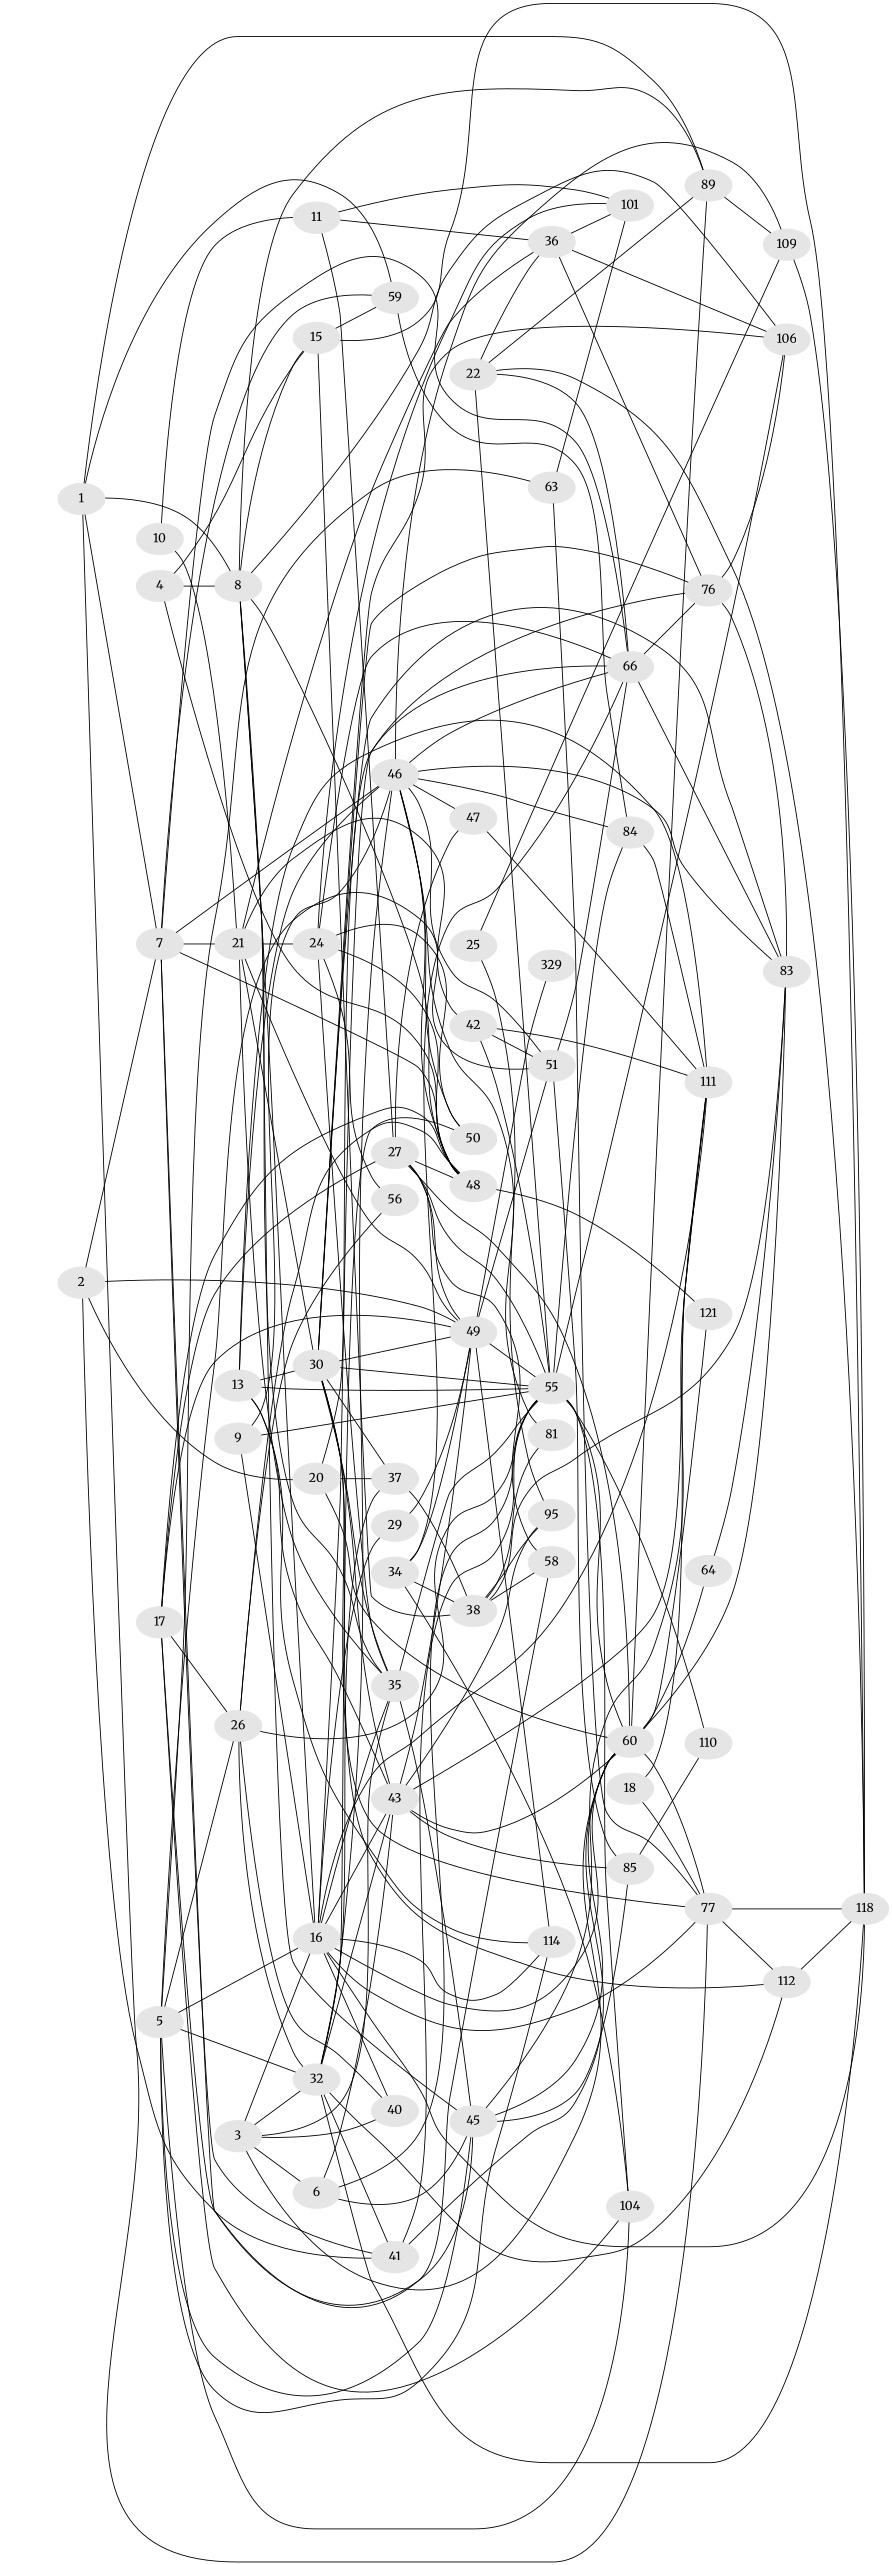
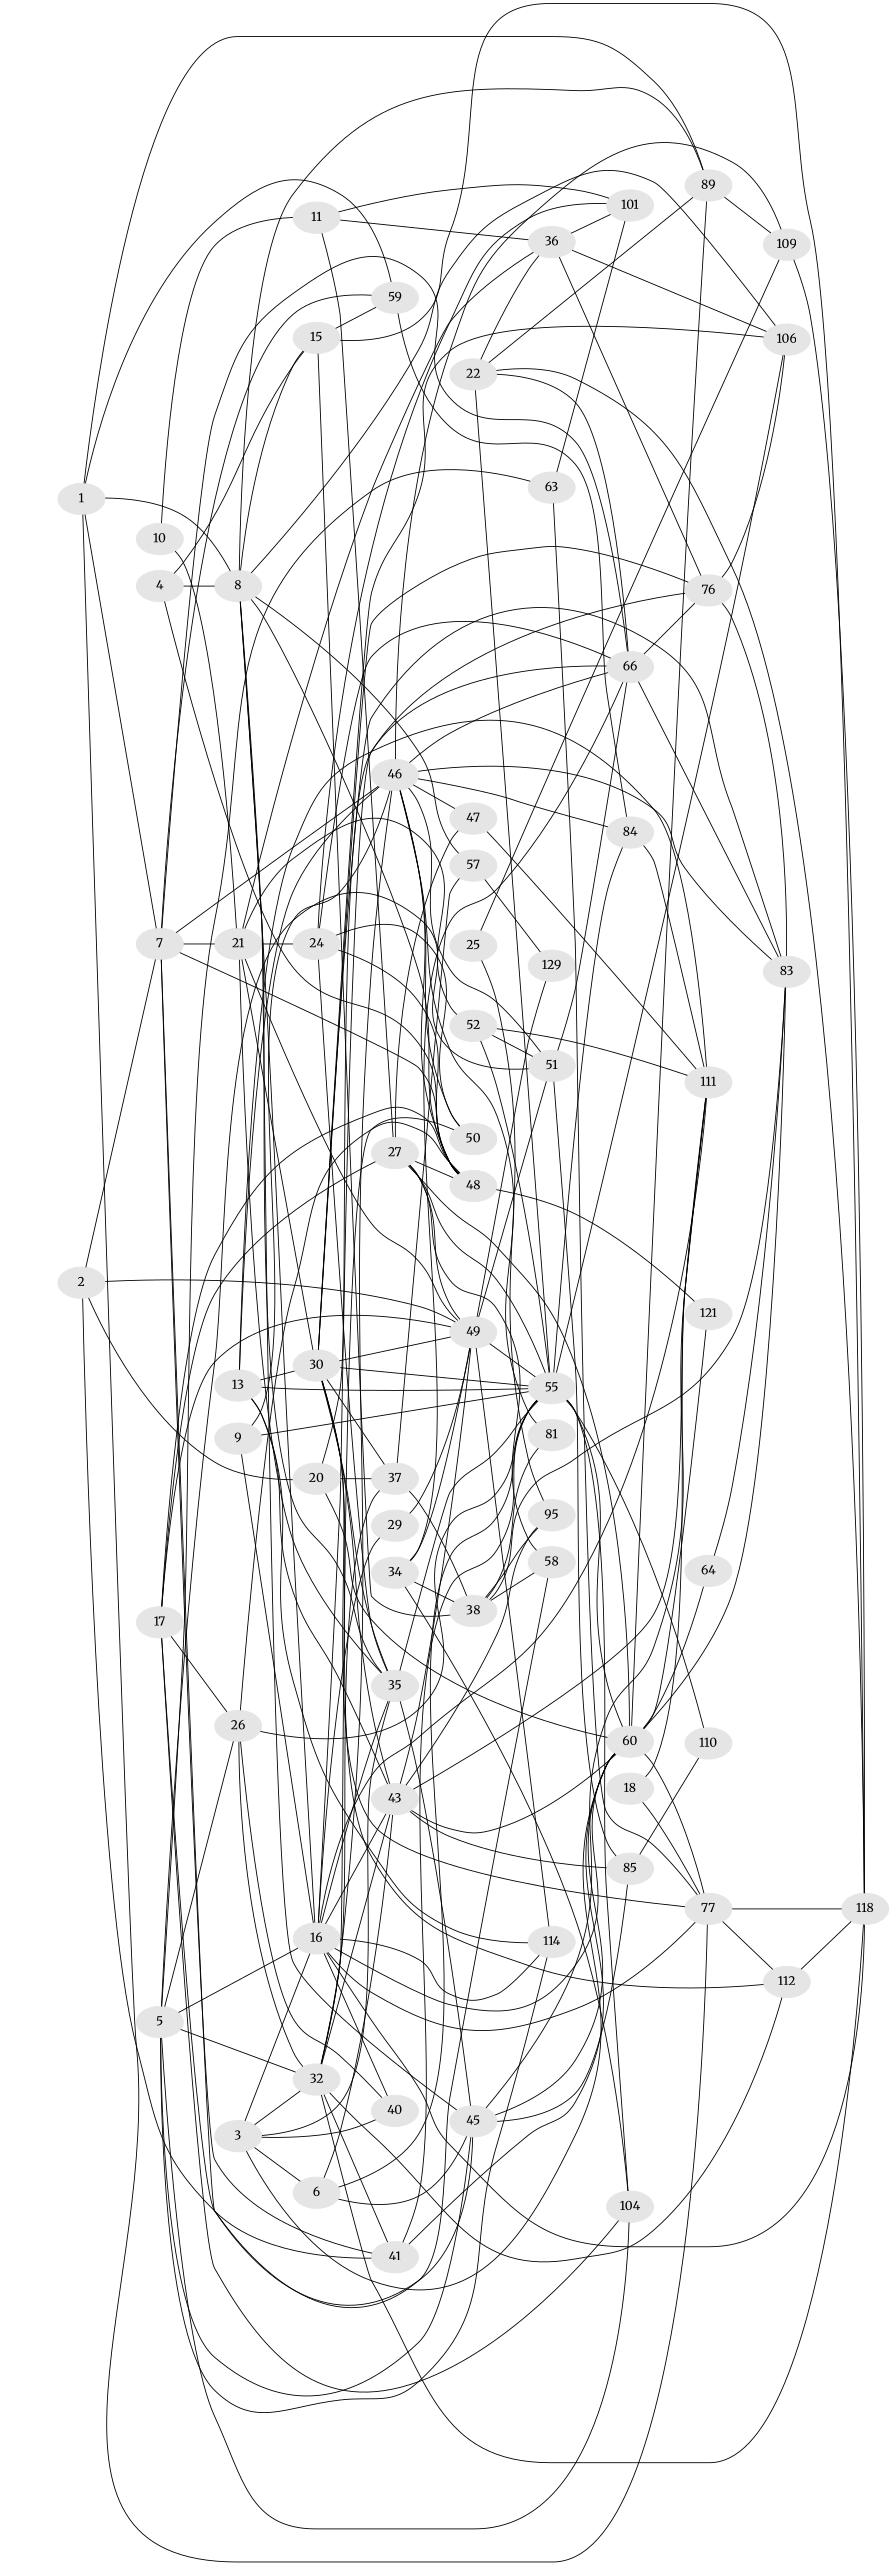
none -> (473, 866)
(552, 966) -> (552, 966)
(473, 1026) -> (473, 1026)
(395, 1200) -> none
